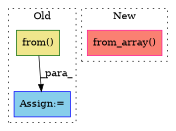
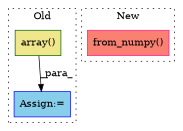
(38, 43) -> (38, 43)
(125, 43) -> (128, 43)
